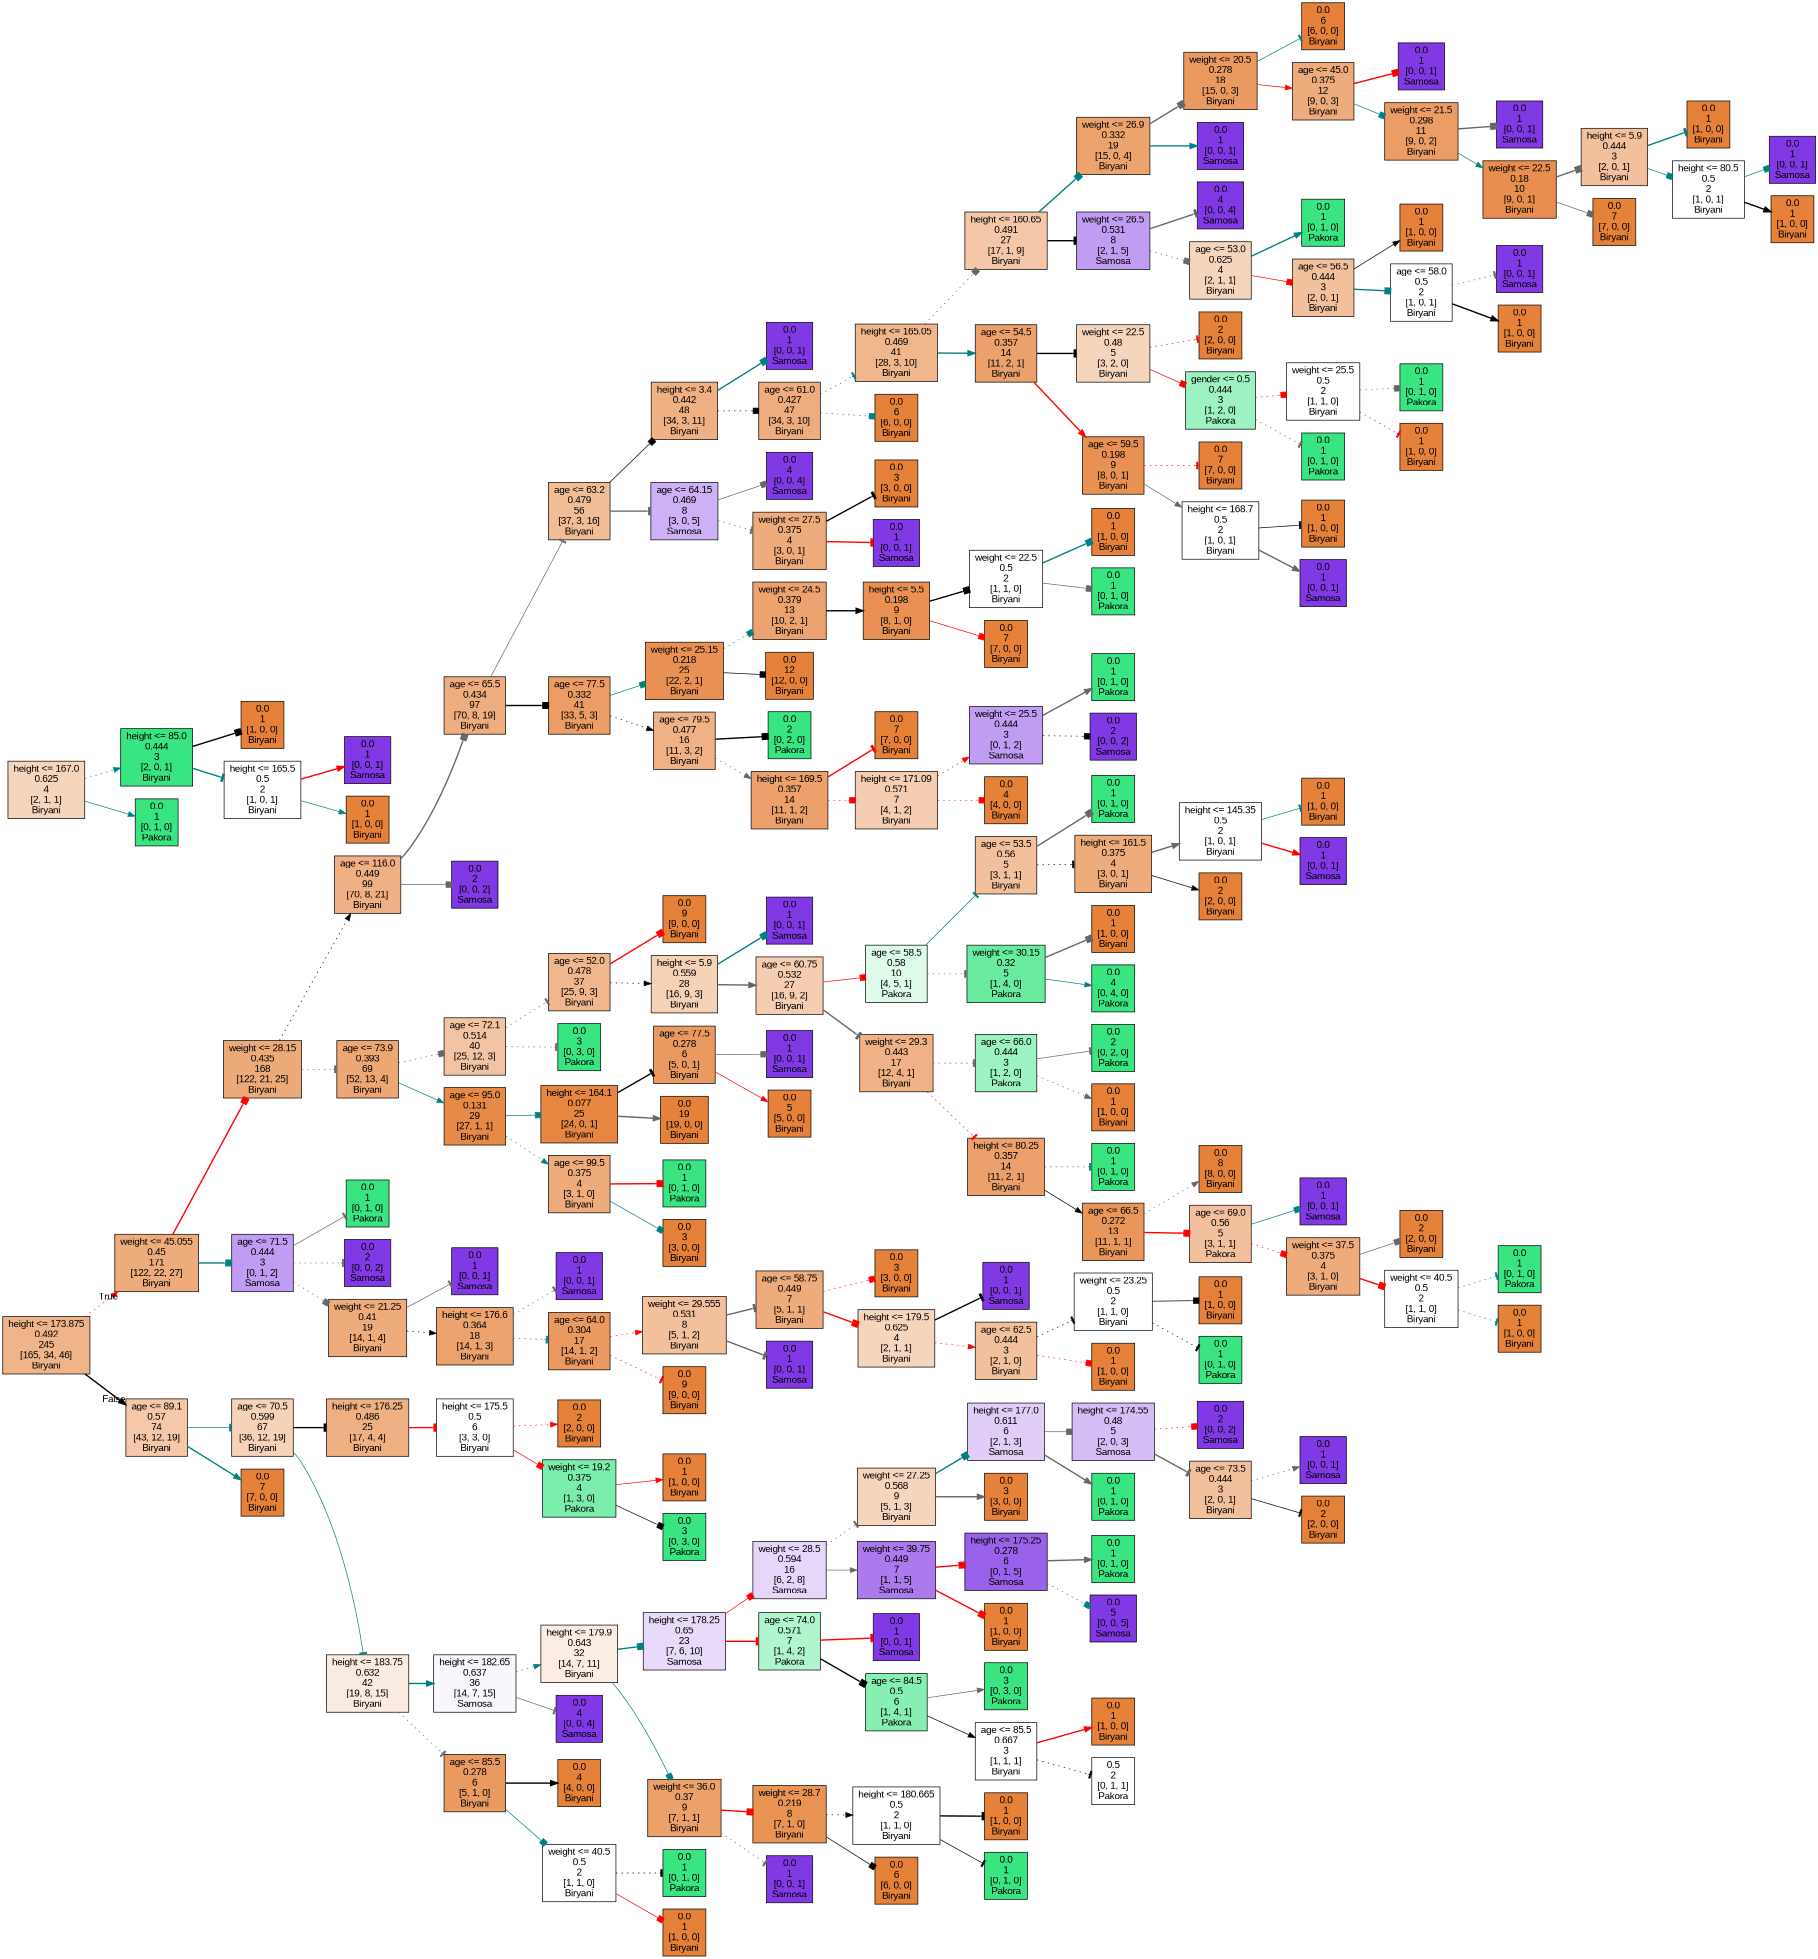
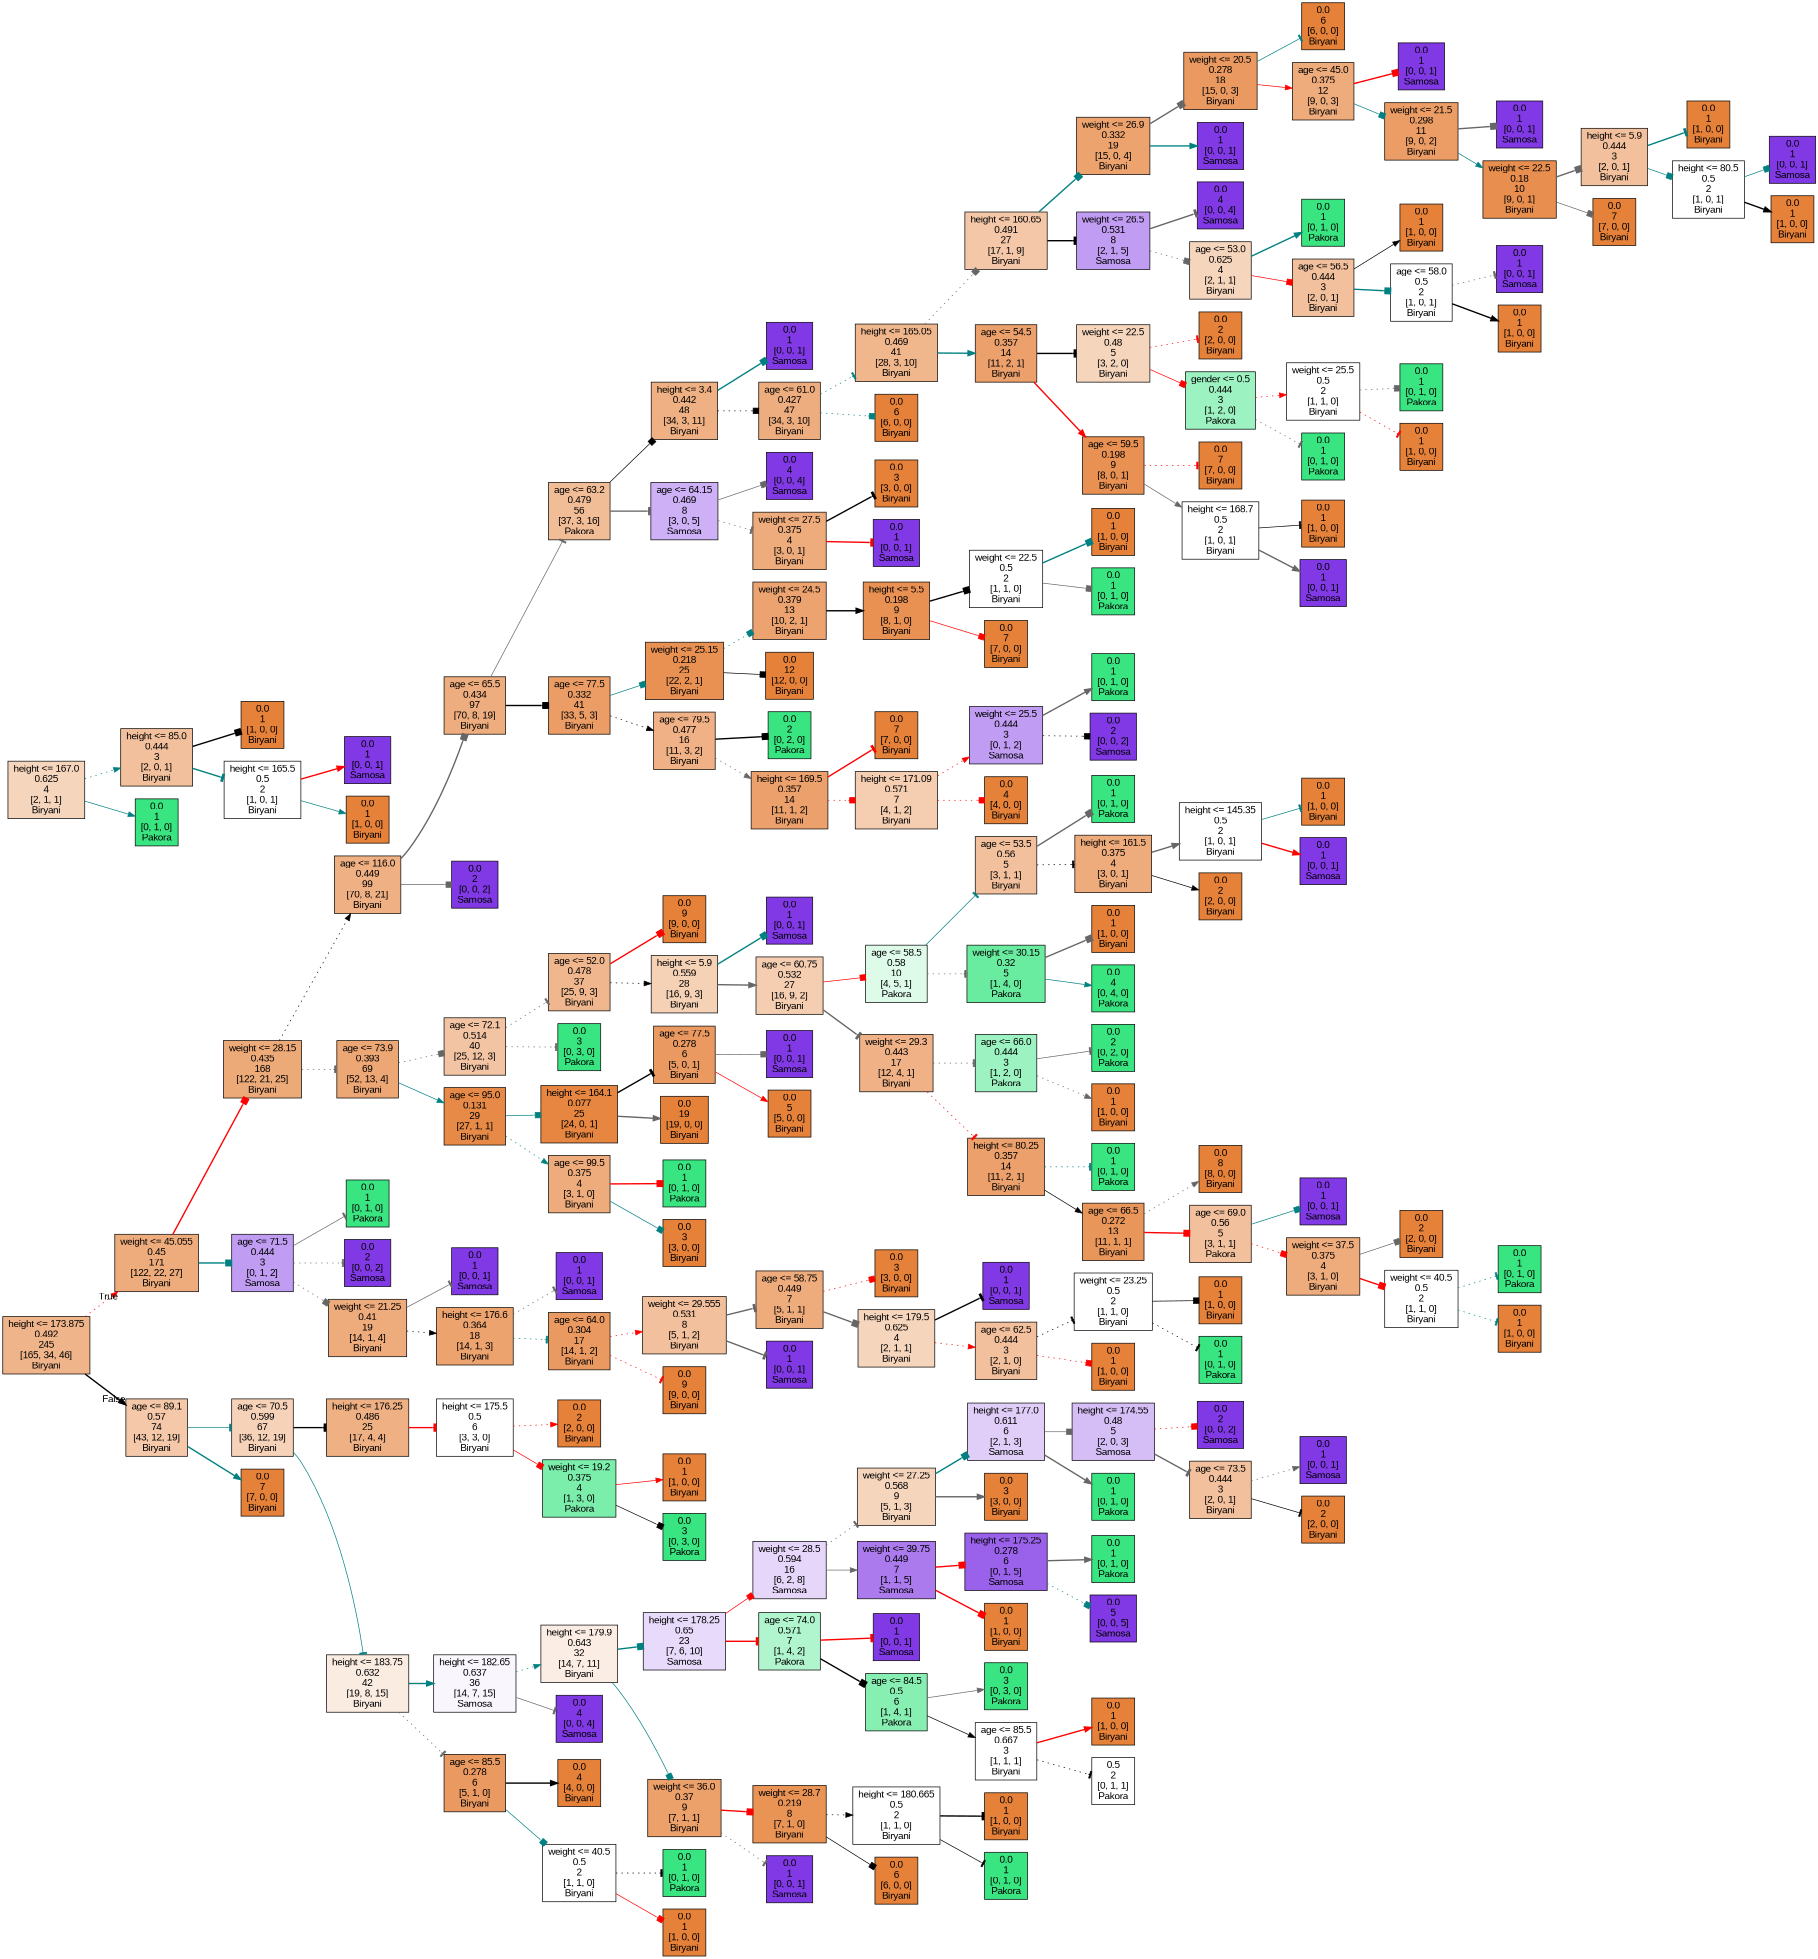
(1267, 396) -> (1267, 396)
(579, 511) -> (579, 511)
(157, 757) -> (157, 757)
(837, 1317) -> (837, 1317)
